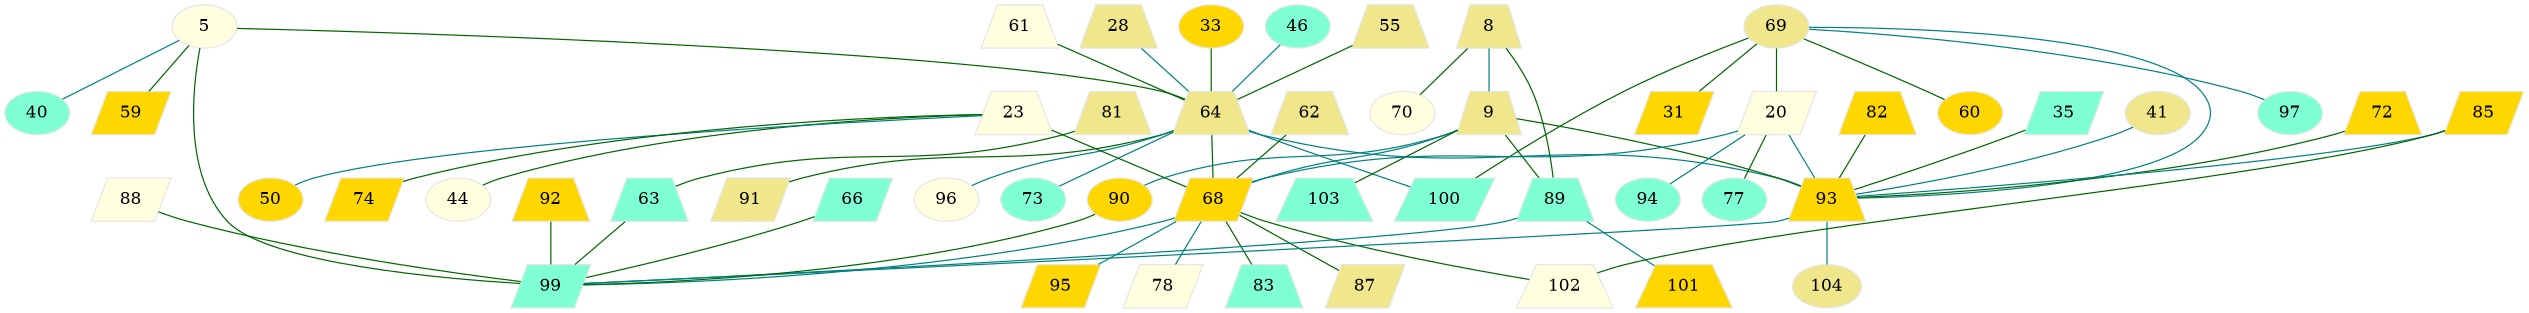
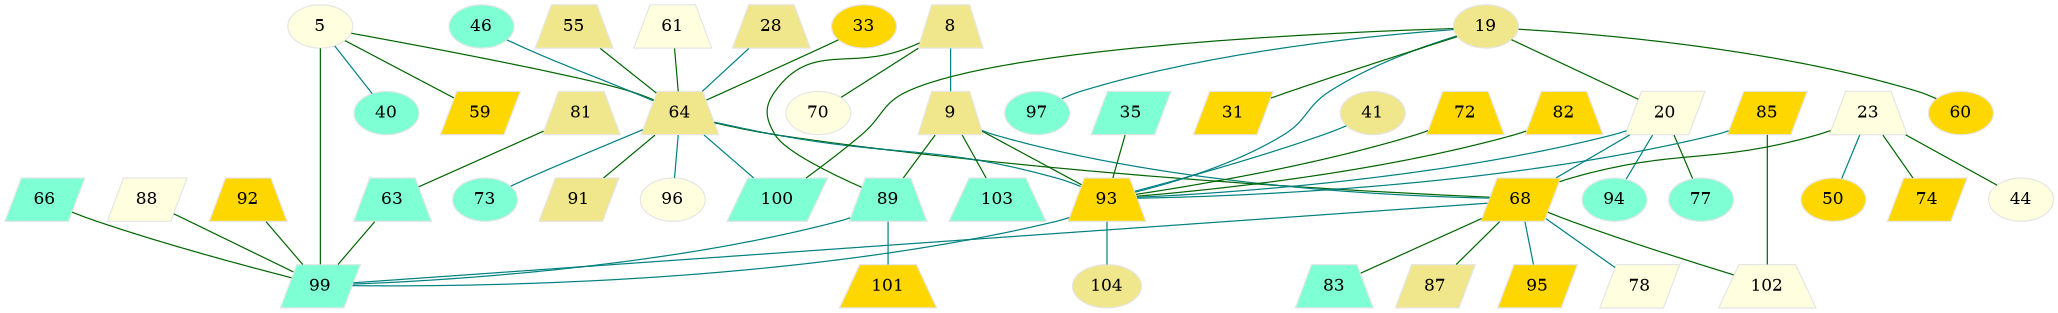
(1777, 26) -> (1486, 26)
(1310, 113) -> none
(1120, 200) -> none
